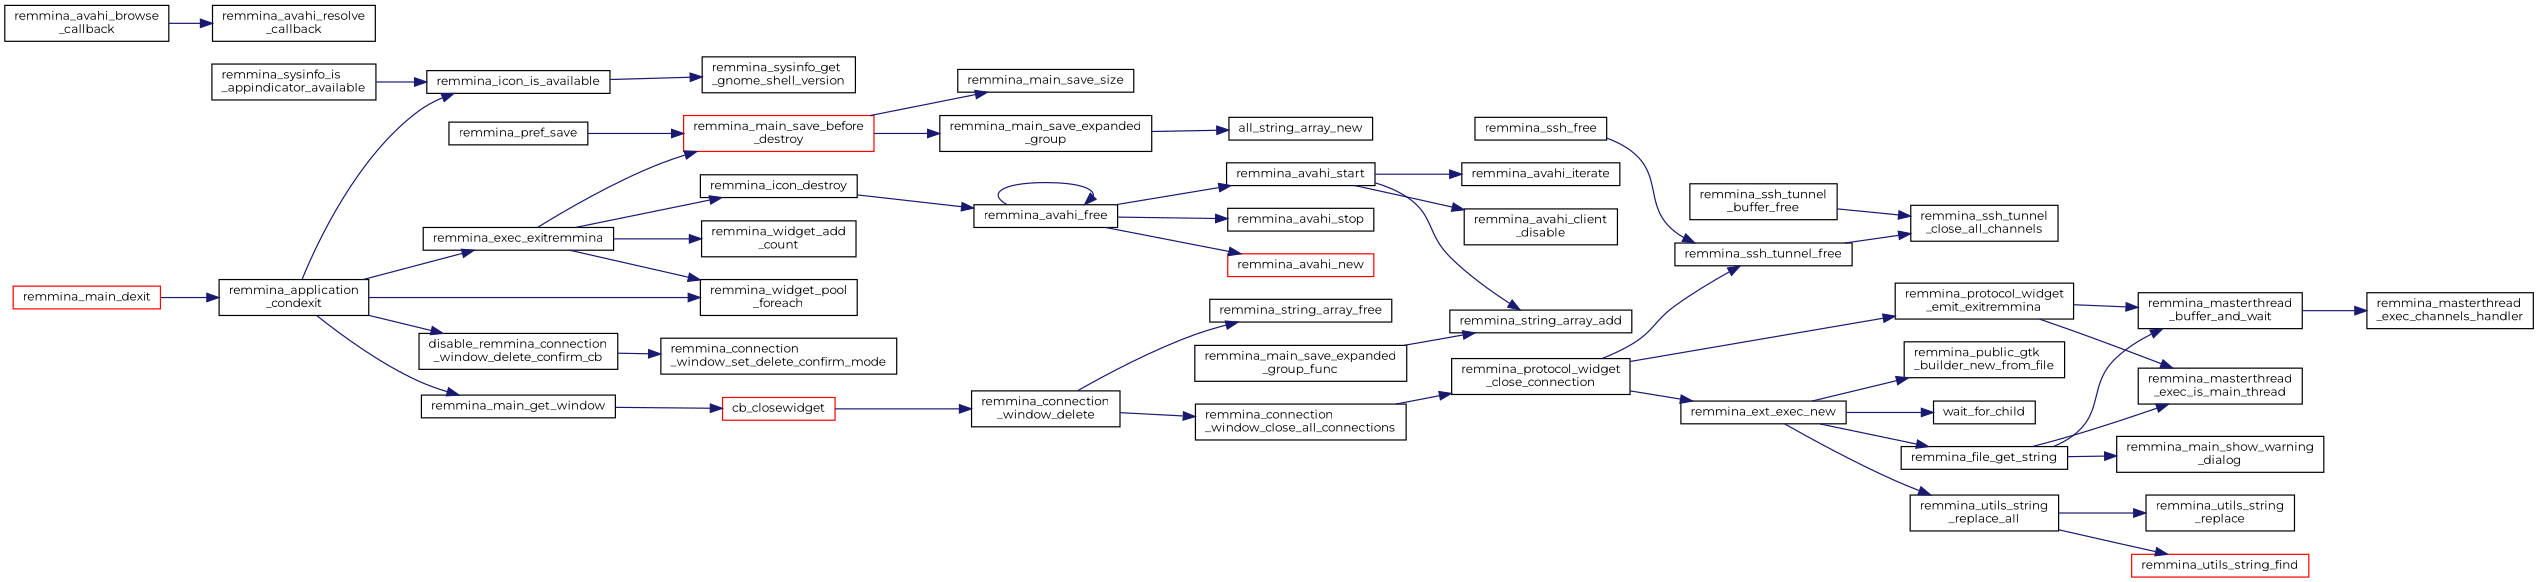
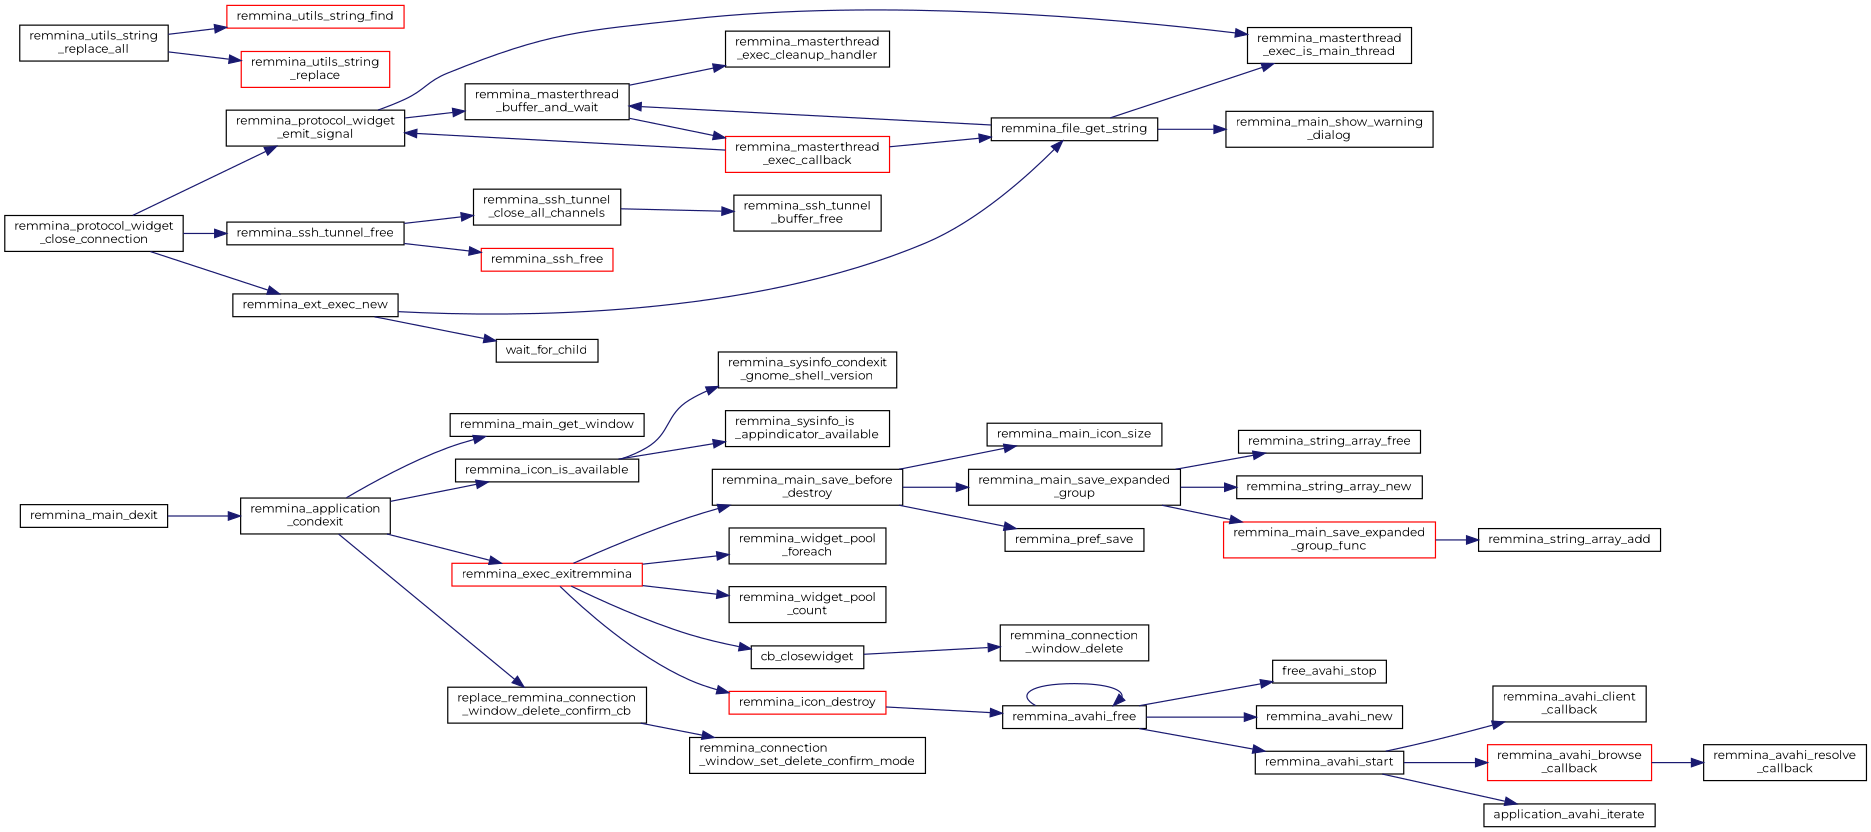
(87, 23) -> (1570, 763)
(779, 75) -> (808, 370)
(1046, 81) -> (1075, 435)
(395, 82) -> (666, 451)
(1301, 129) -> (1330, 487)
(1541, 129) -> (547, 260)
(630, 133) -> (952, 516)
(779, 133) -> (808, 487)
none -> (808, 154)
(1541, 174) -> (1570, 815)
(1651, 183) -> (437, 247)
(779, 186) -> (808, 703)
(1868, 212) -> (671, 210)
(1301, 220) -> (1330, 672)
(1541, 227) -> (1570, 704)
(518, 239) -> (547, 575)
(779, 239) -> (808, 605)
(1440, 244) -> (1440, 763)
(1301, 265) -> (1330, 717)
(87, 298) -> (94, 516)
(529, 298) -> none
(1984, 301) -> (315, 128)
(2450, 311) -> (808, 49)
(518, 351) -> (547, 705)
(1150, 353) -> (1214, 462)
(1984, 360) -> none
(1301, 363) -> (1330, 540)
(663, 408) -> (653, 622)
(779, 409) -> (808, 657)
(1301, 422) -> none
(1851, 459) -> none
none -> (1196, 512)
(2220, 513) -> (315, 69)
